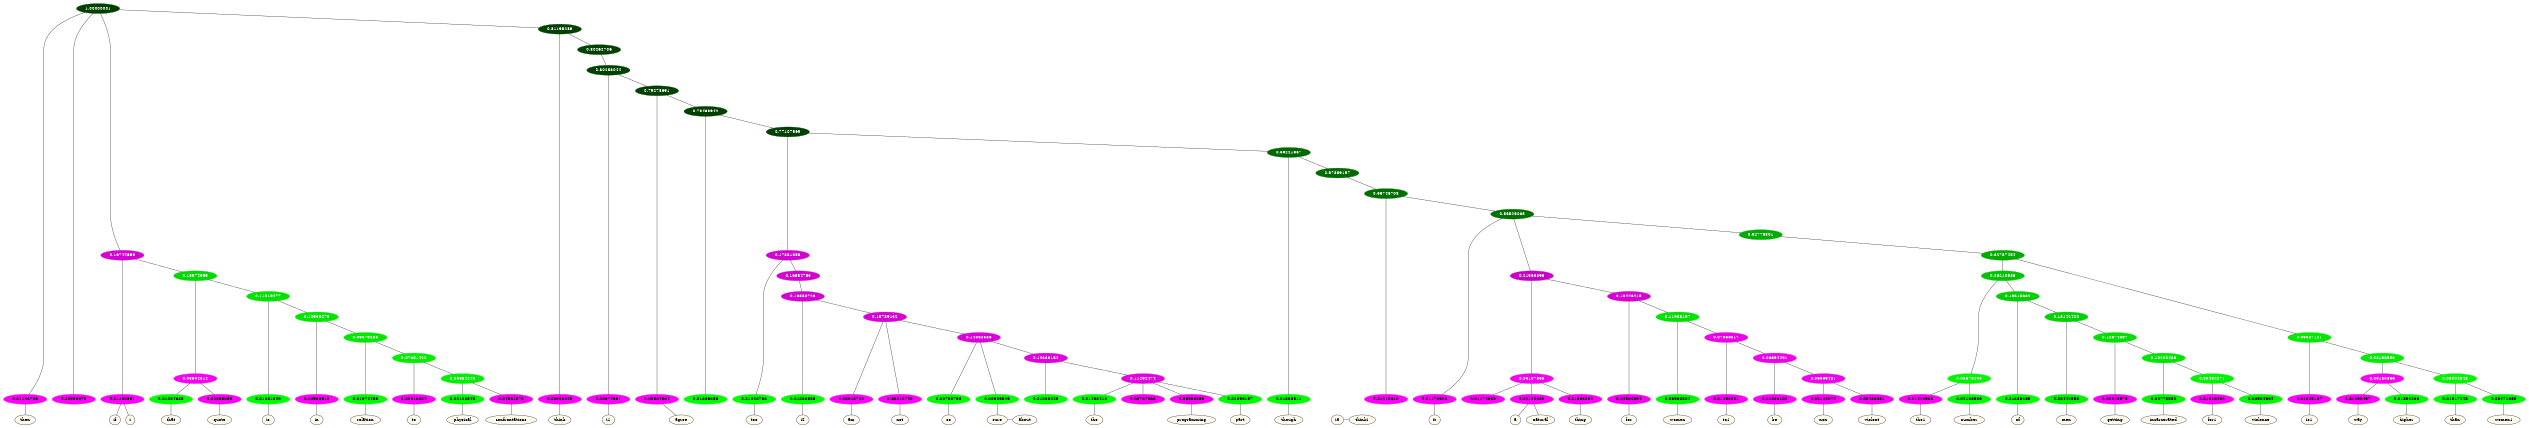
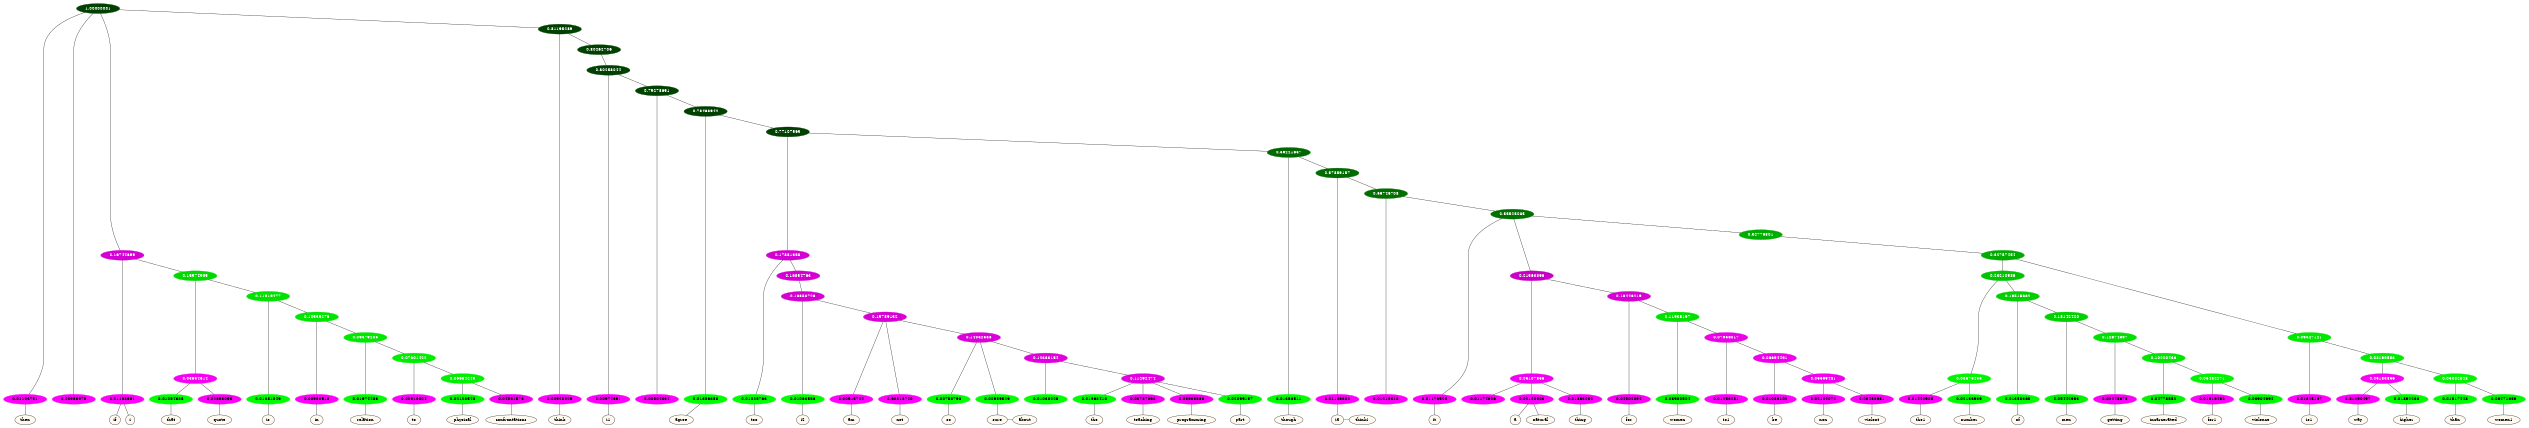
(25, 399) -> (25, 399)
(1094, 399) -> (1094, 399)
none -> (1337, 399)
(669, 410) -> (693, 410)
none -> (1143, 420)
